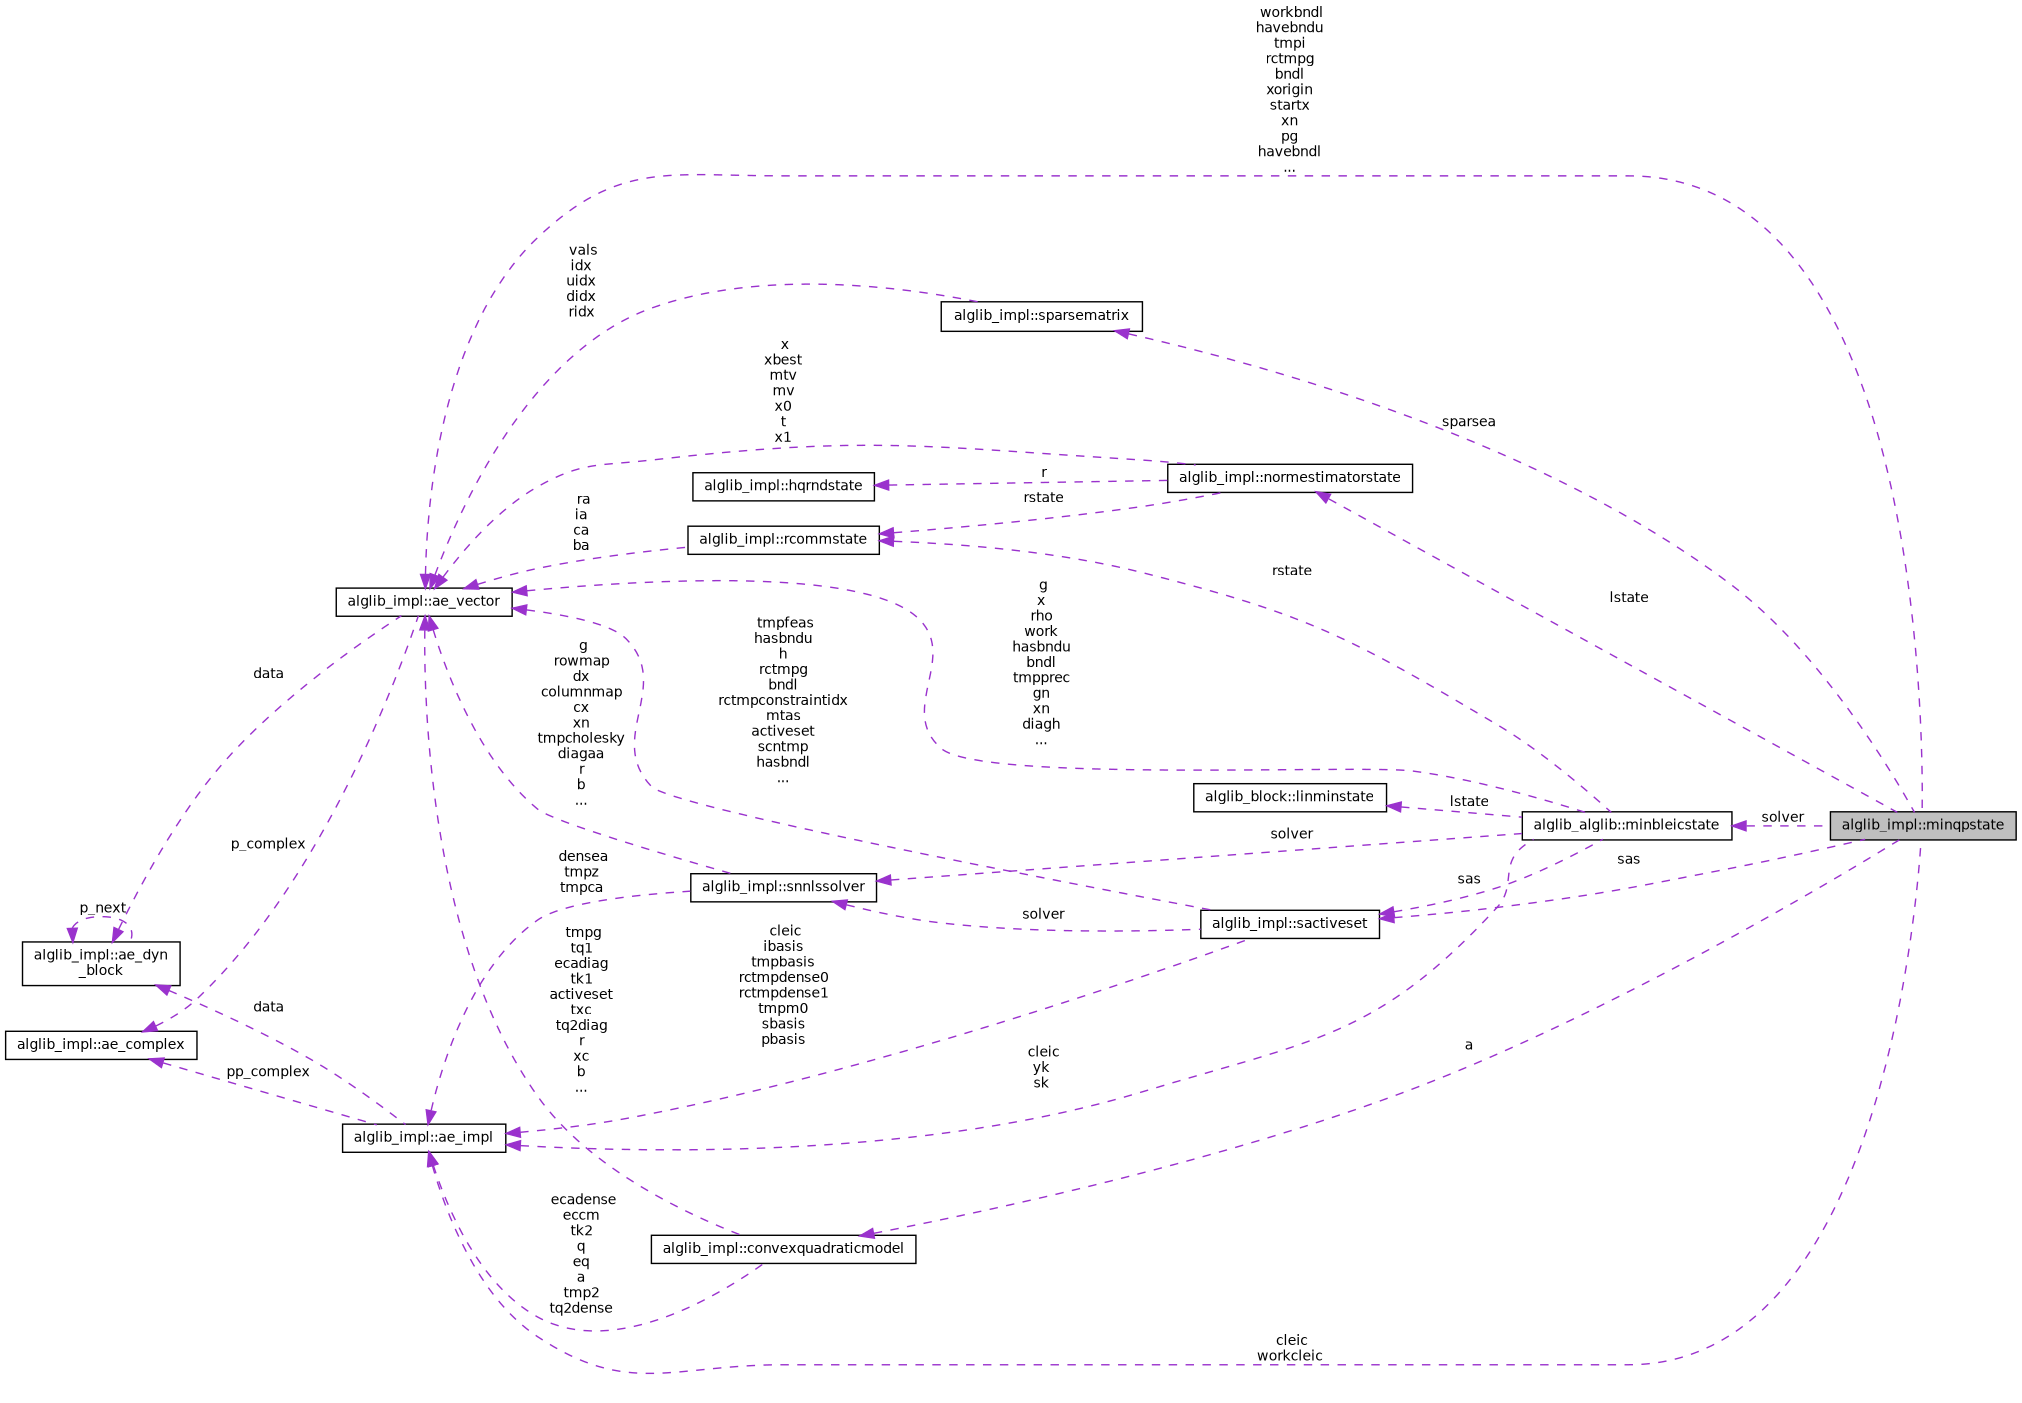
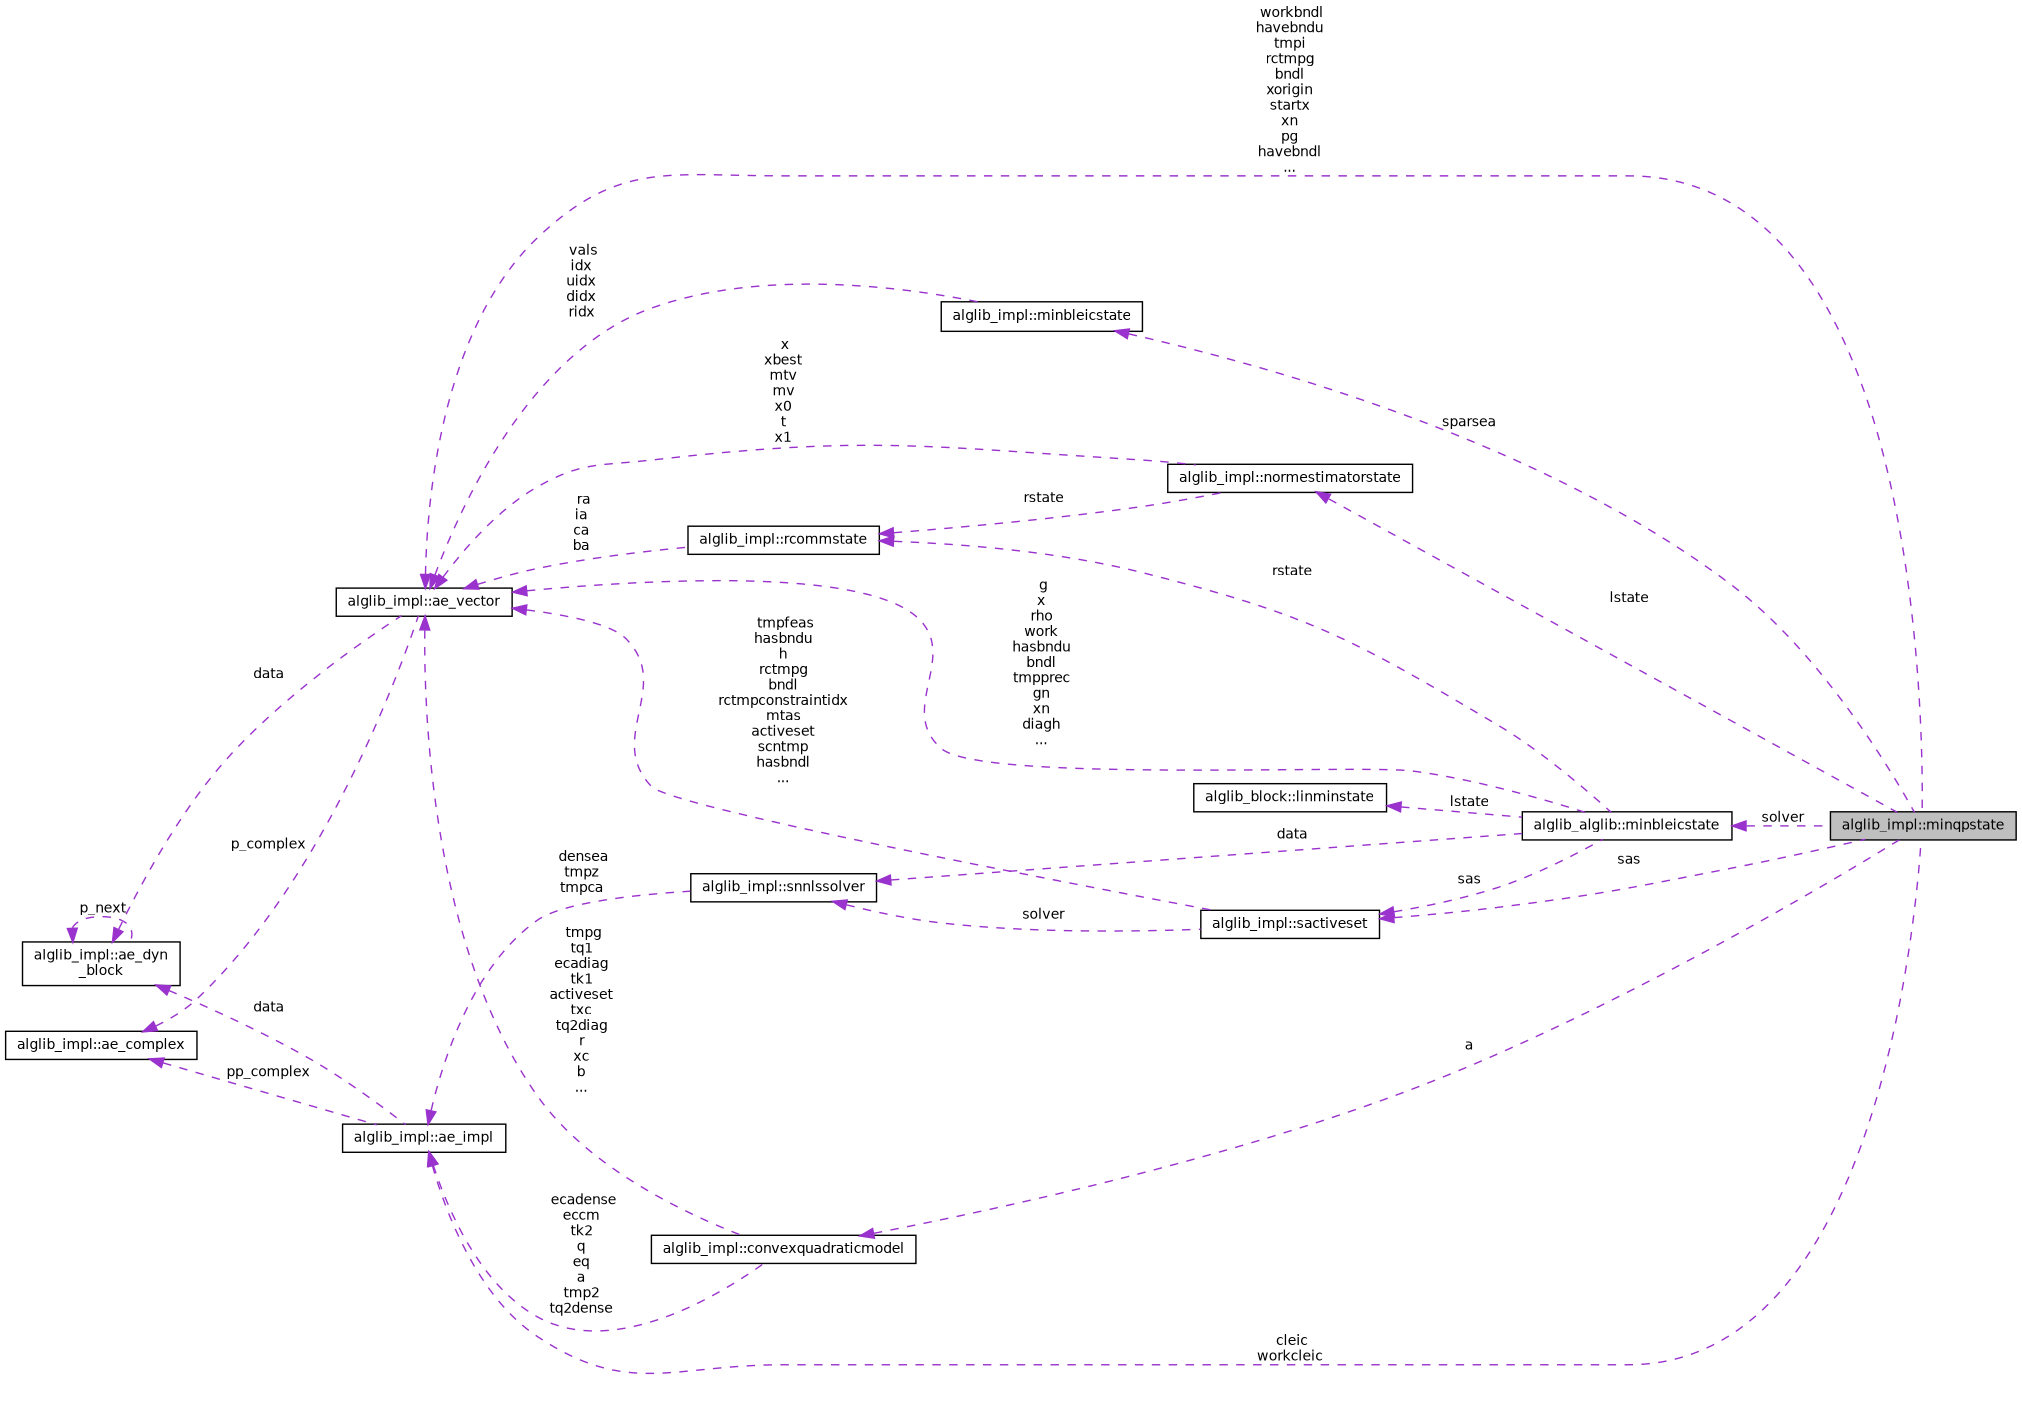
(1042, 317) -> (1042, 317)
(784, 487) -> none
(537, 808) -> none
(1290, 835) -> (1290, 835)
(891, 1055) -> none
(1075, 1109) -> none
